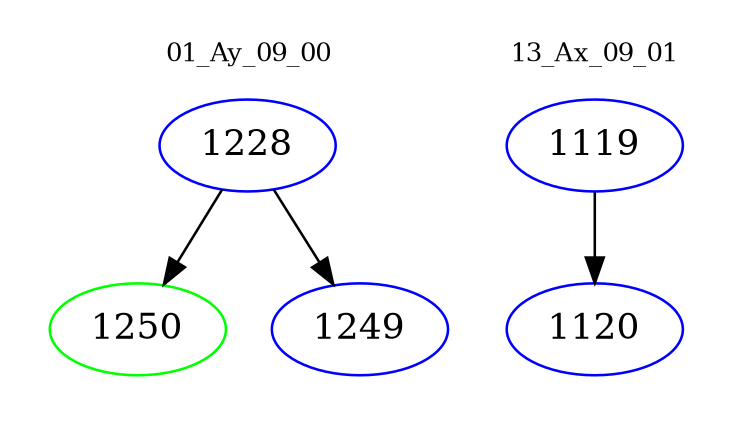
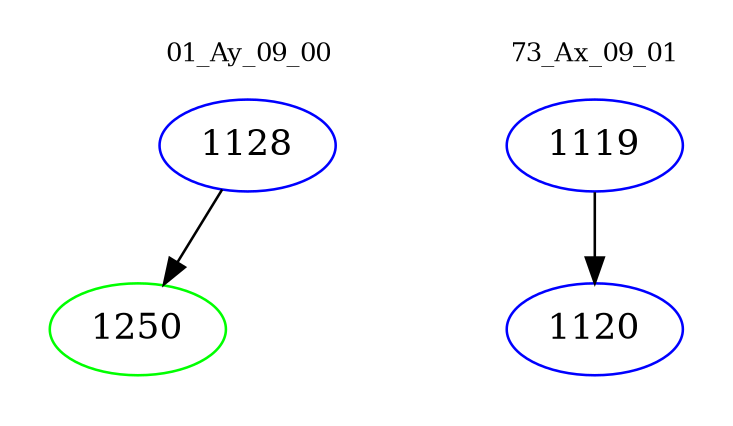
(595, 55) -> (595, 55)
(248, 146) -> (248, 146)
(360, 329) -> none
